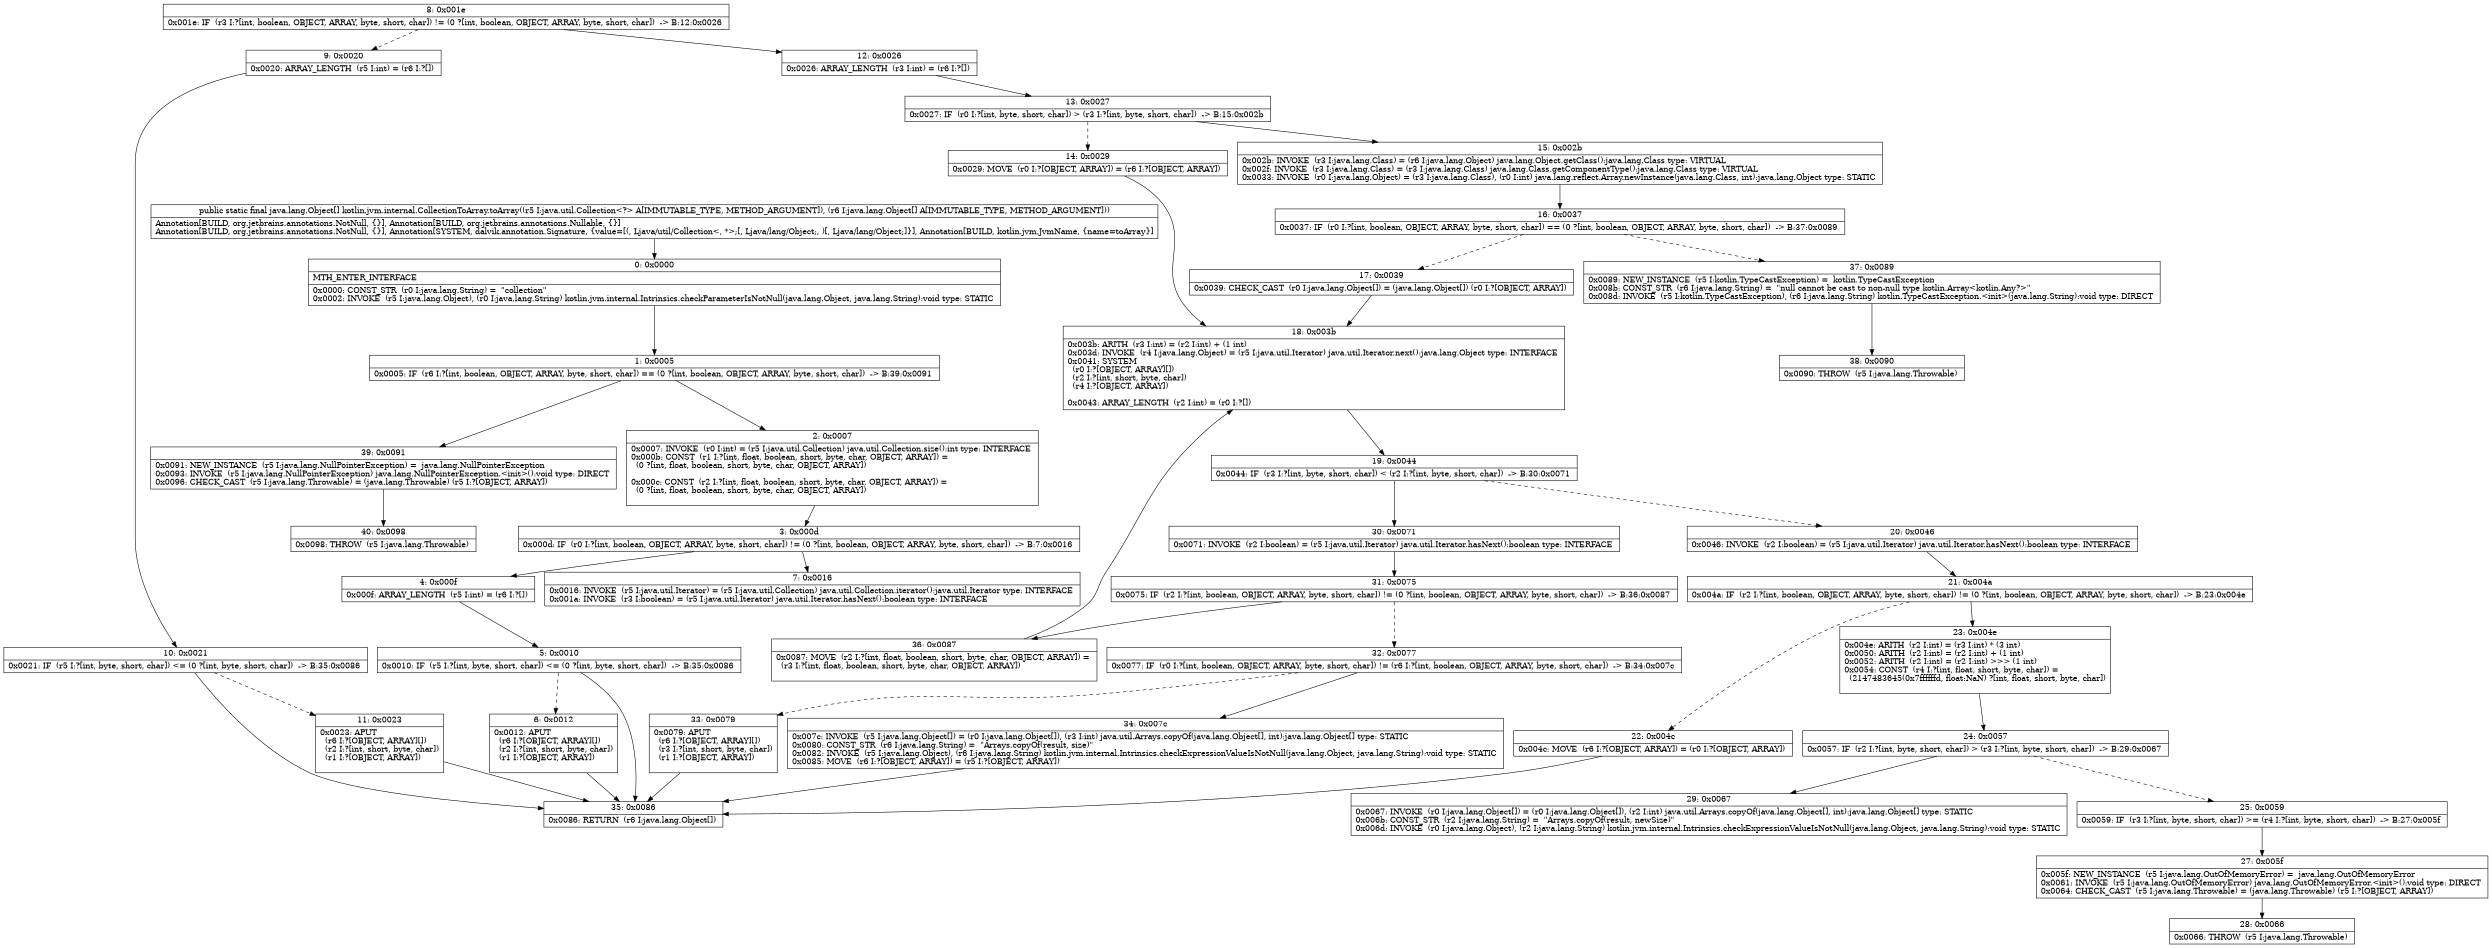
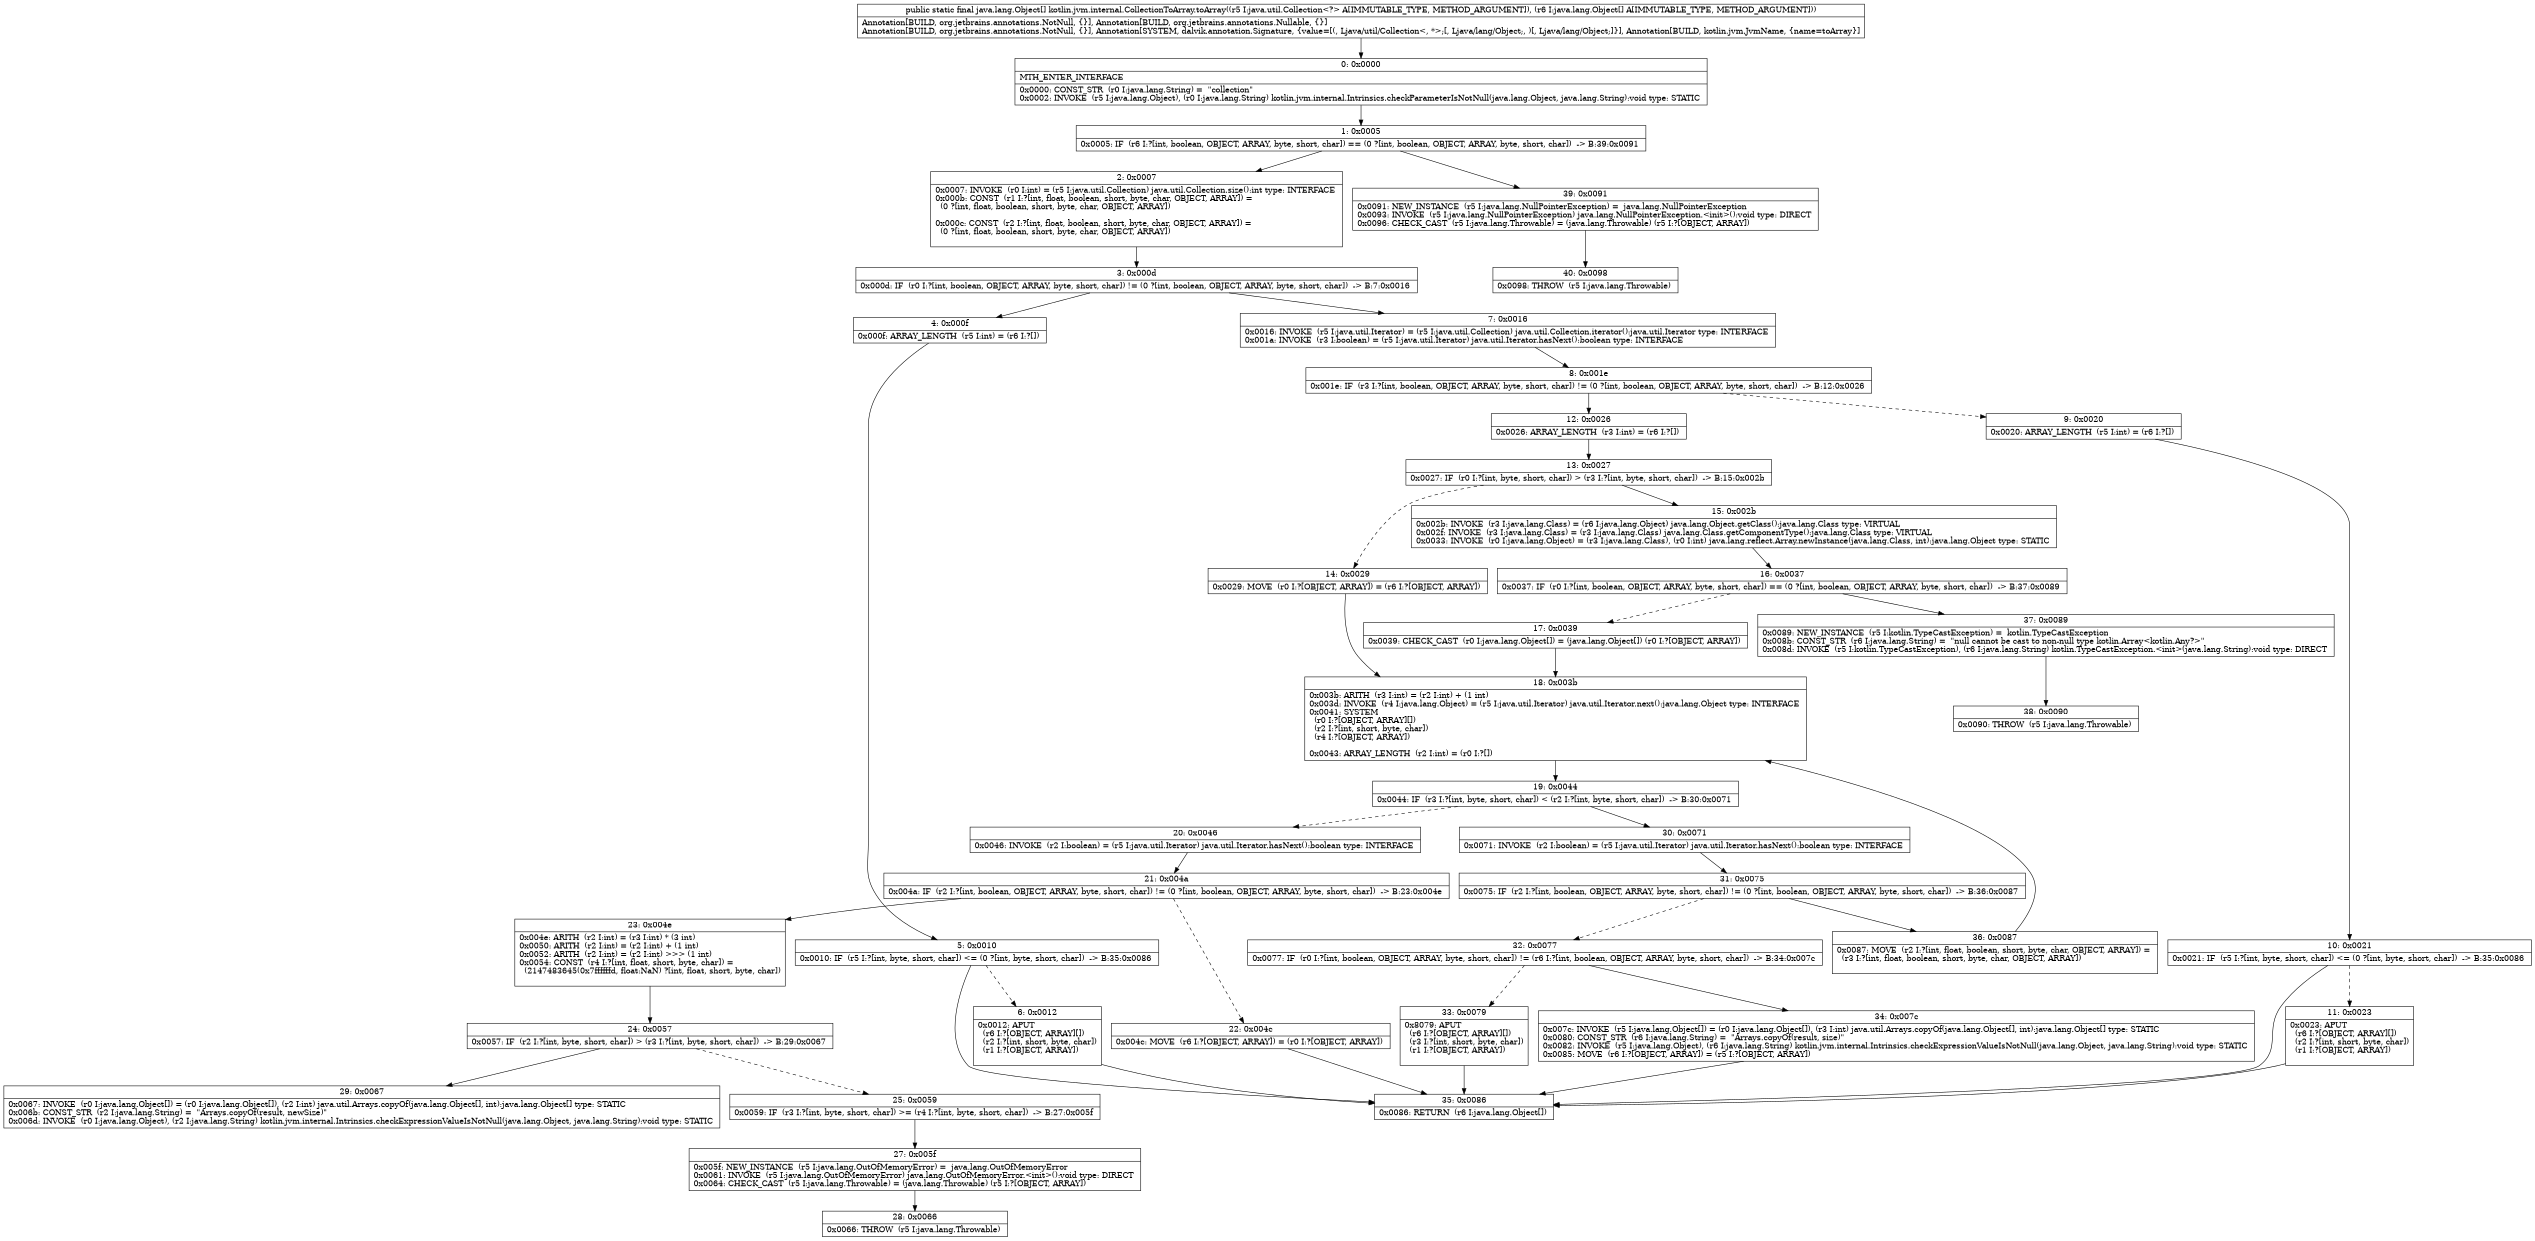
(1691, 247) -> (1891, 603)
none -> (1549, 356)
(685, 733) -> (1436, 1025)
